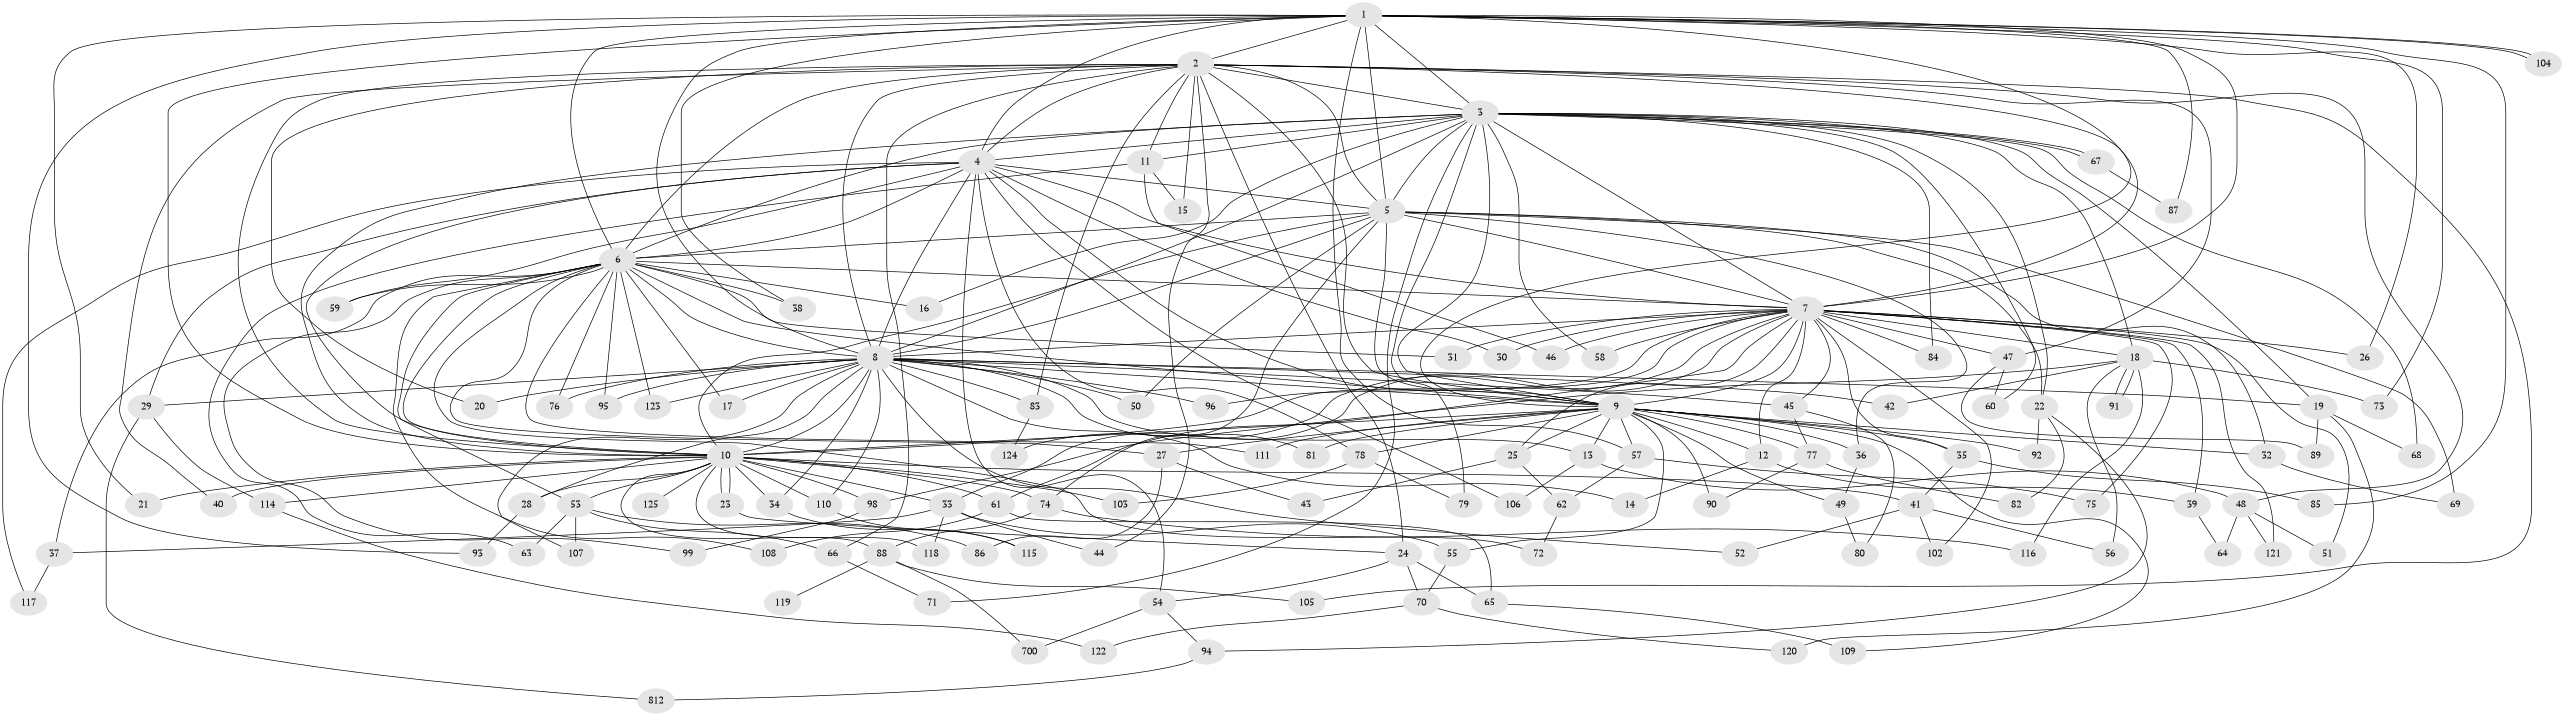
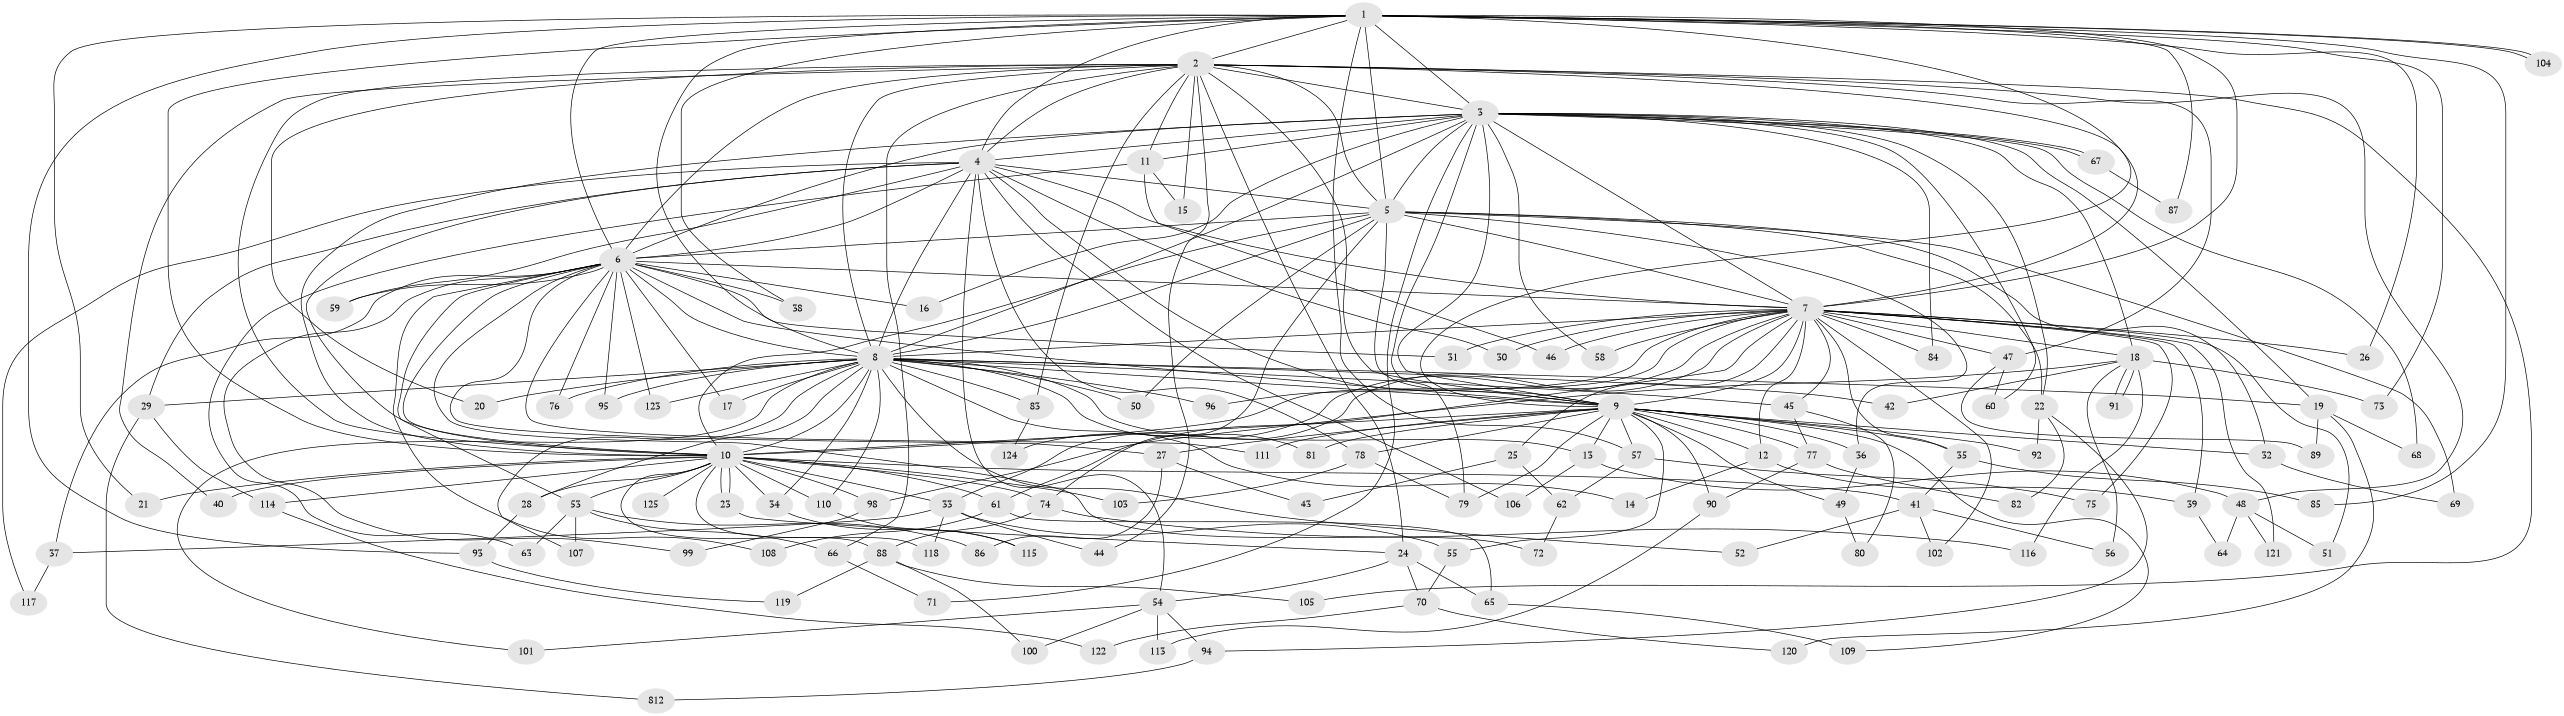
(1557, 435) -> (1545, 462)
none -> (627, 591)
none -> (526, 652)
(1030, 652) -> (1030, 652)
none -> (1158, 652)
